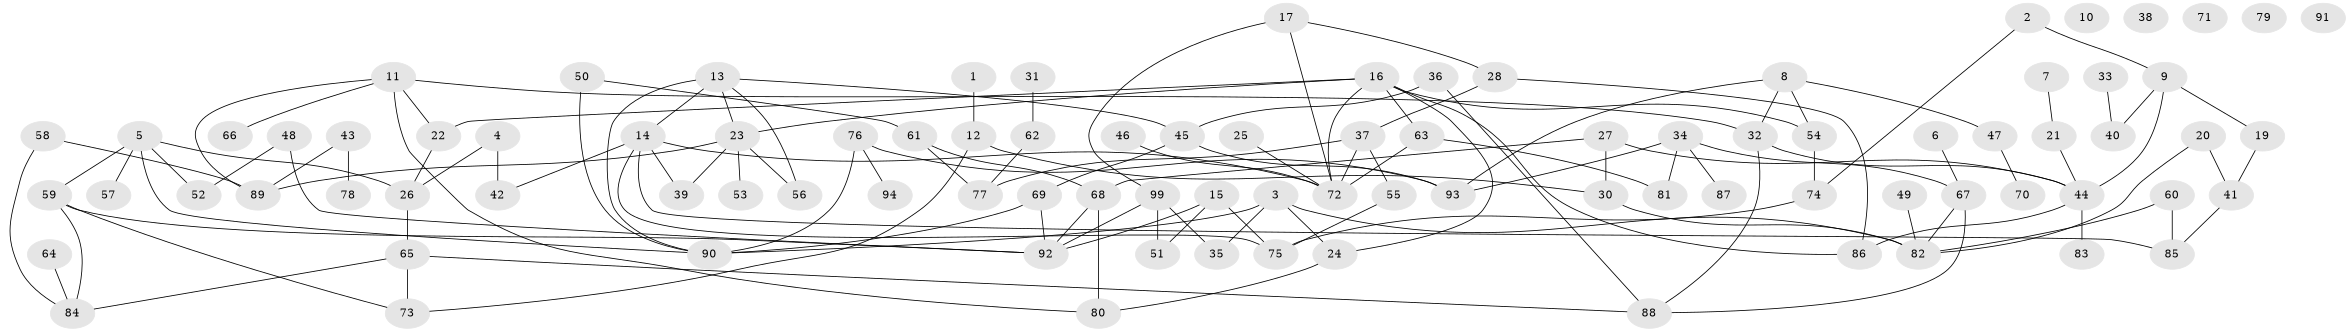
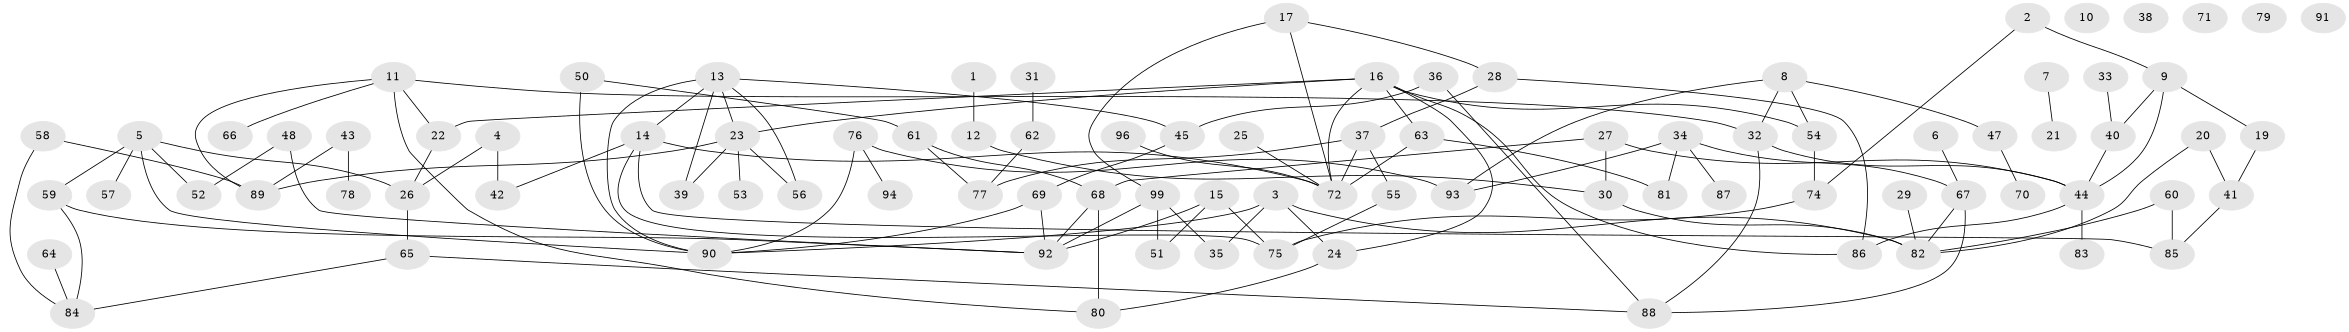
(1123, 136) -> (1123, 136)
(662, 166) -> (700, 136)
(1318, 166) -> none
(2068, 166) -> (2098, 166)
(1905, 195) -> (1905, 195)
(407, 314) -> none
